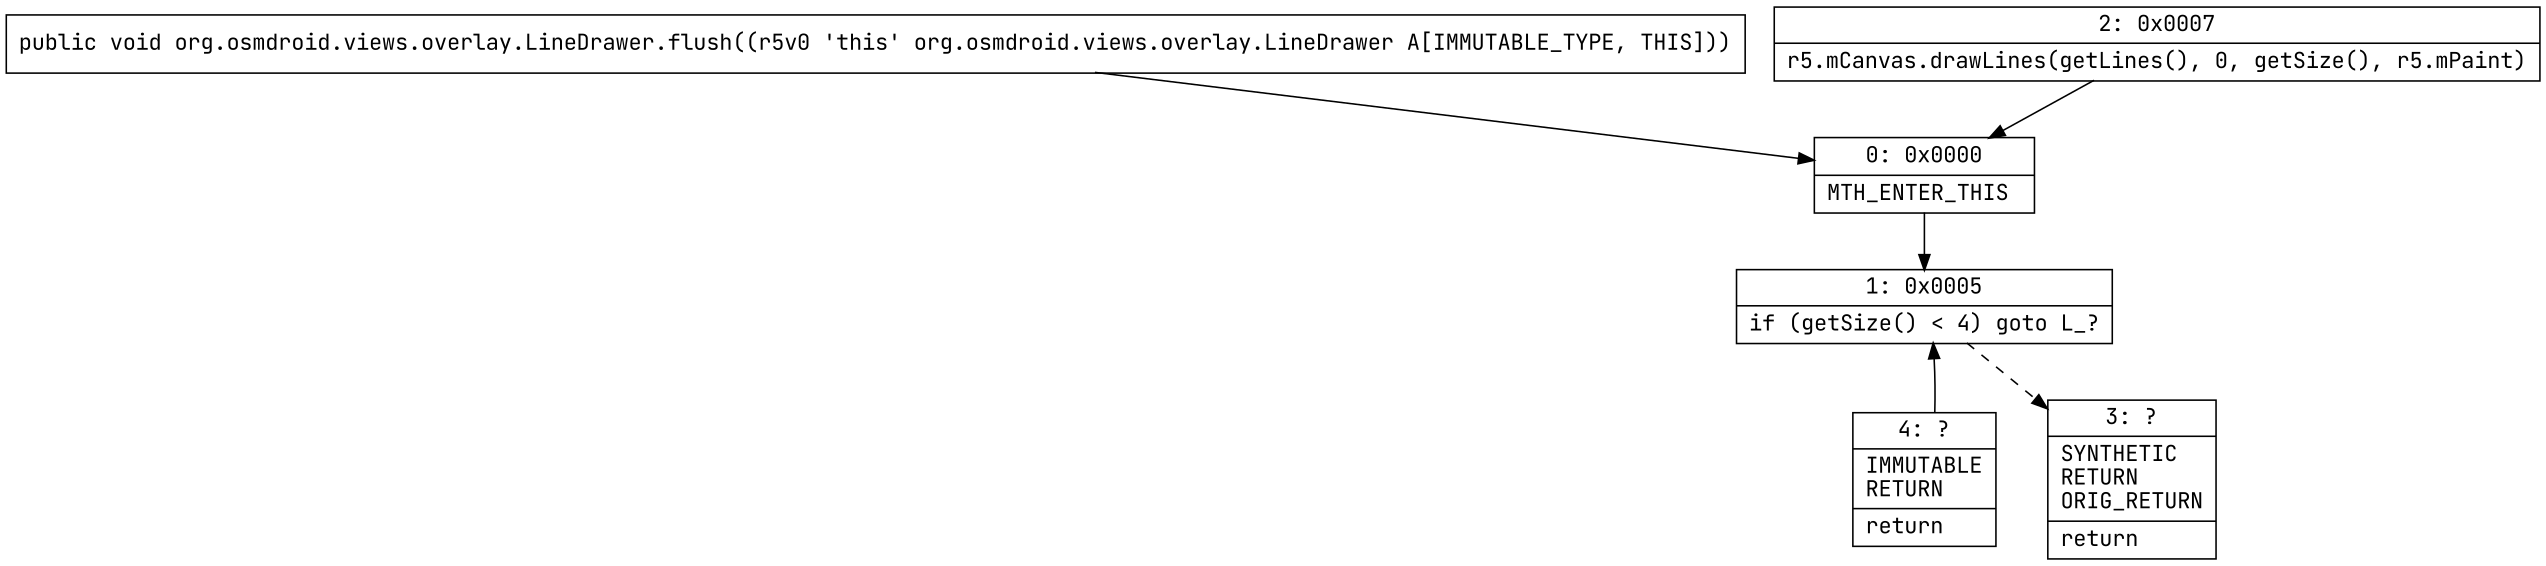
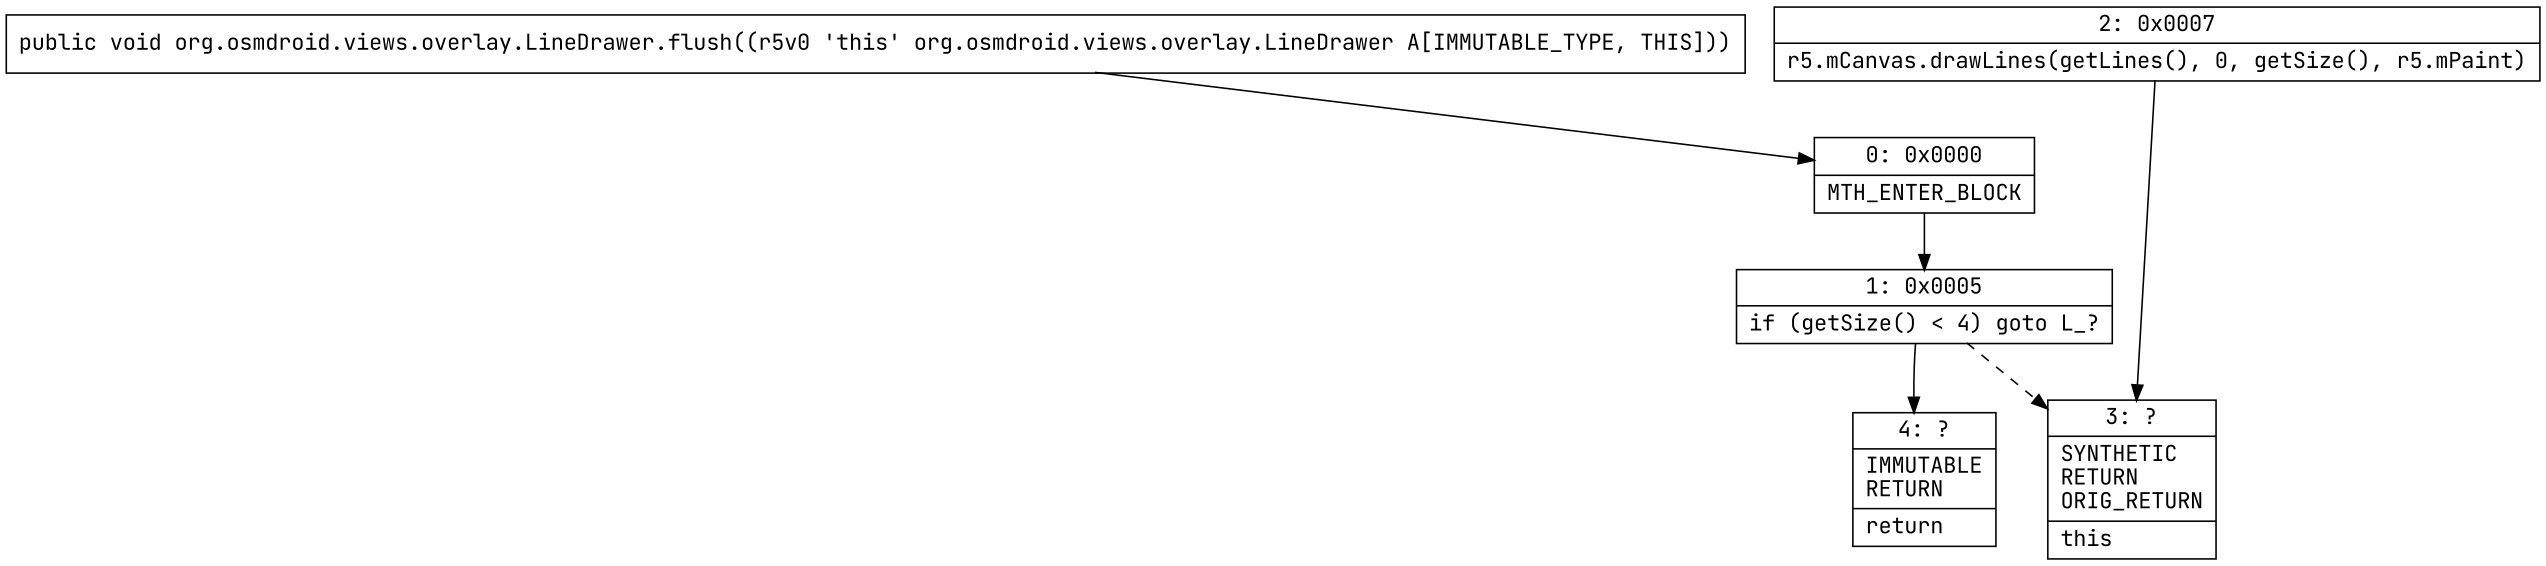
(2048, 105) -> (2146, 232)
(1918, 193) -> (1924, 193)
(1935, 386) -> (1914, 370)
(2100, 539) -> (2087, 539)
